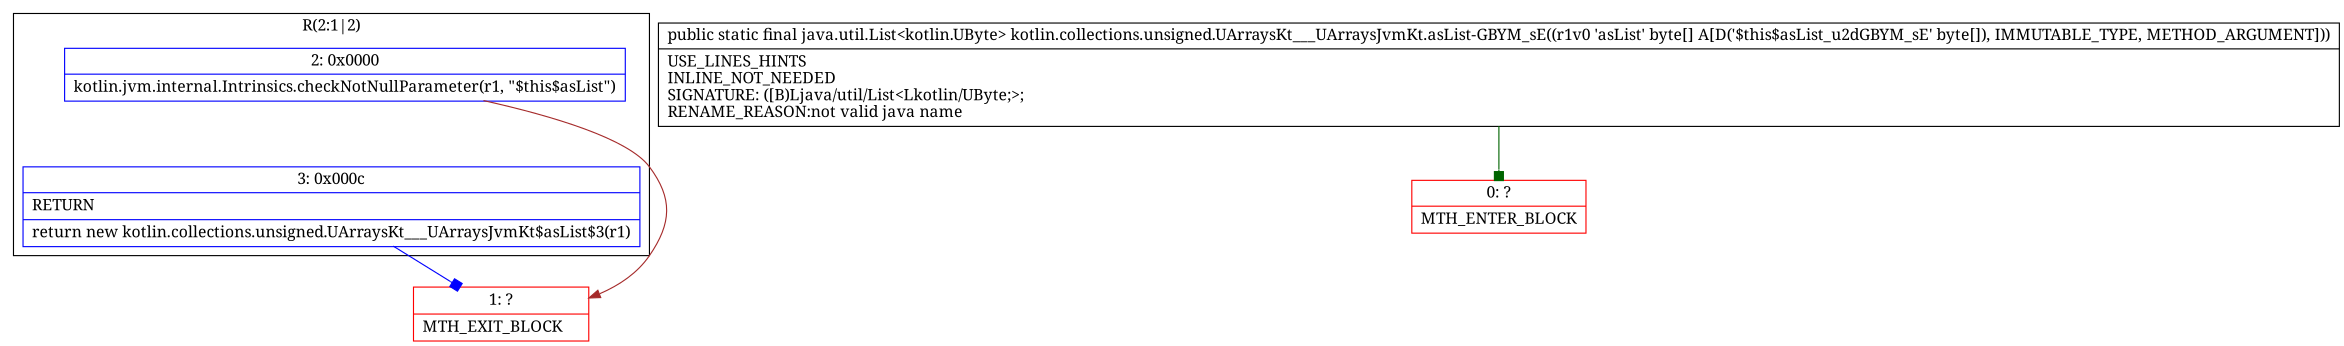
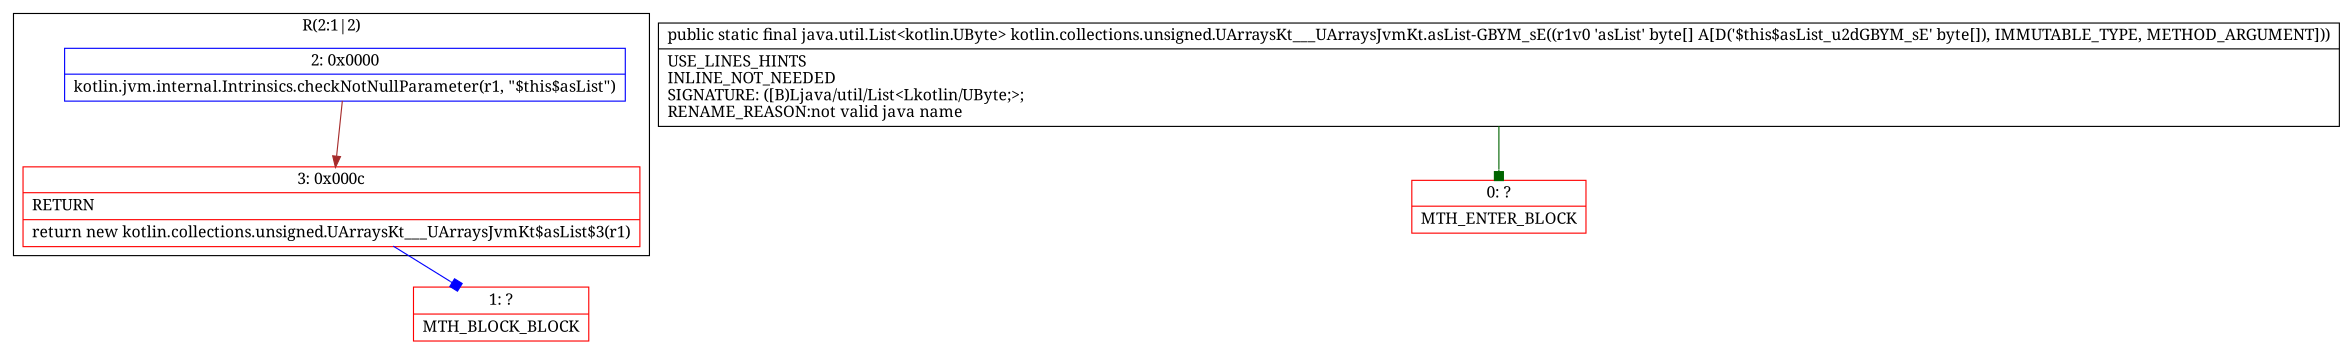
(642, 159) -> (339, 128)
(331, 207) -> (331, 207)
(493, 327) -> (501, 327)
